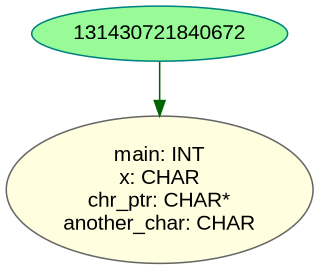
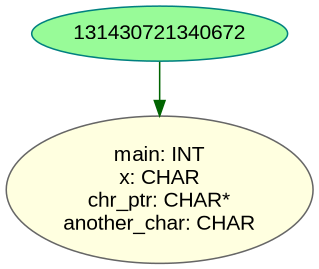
(160, 34) -> (160, 34)
